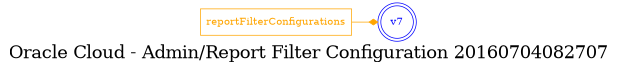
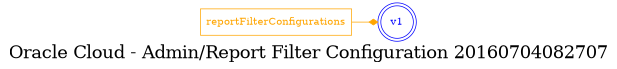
(397, 22) -> (397, 22)
